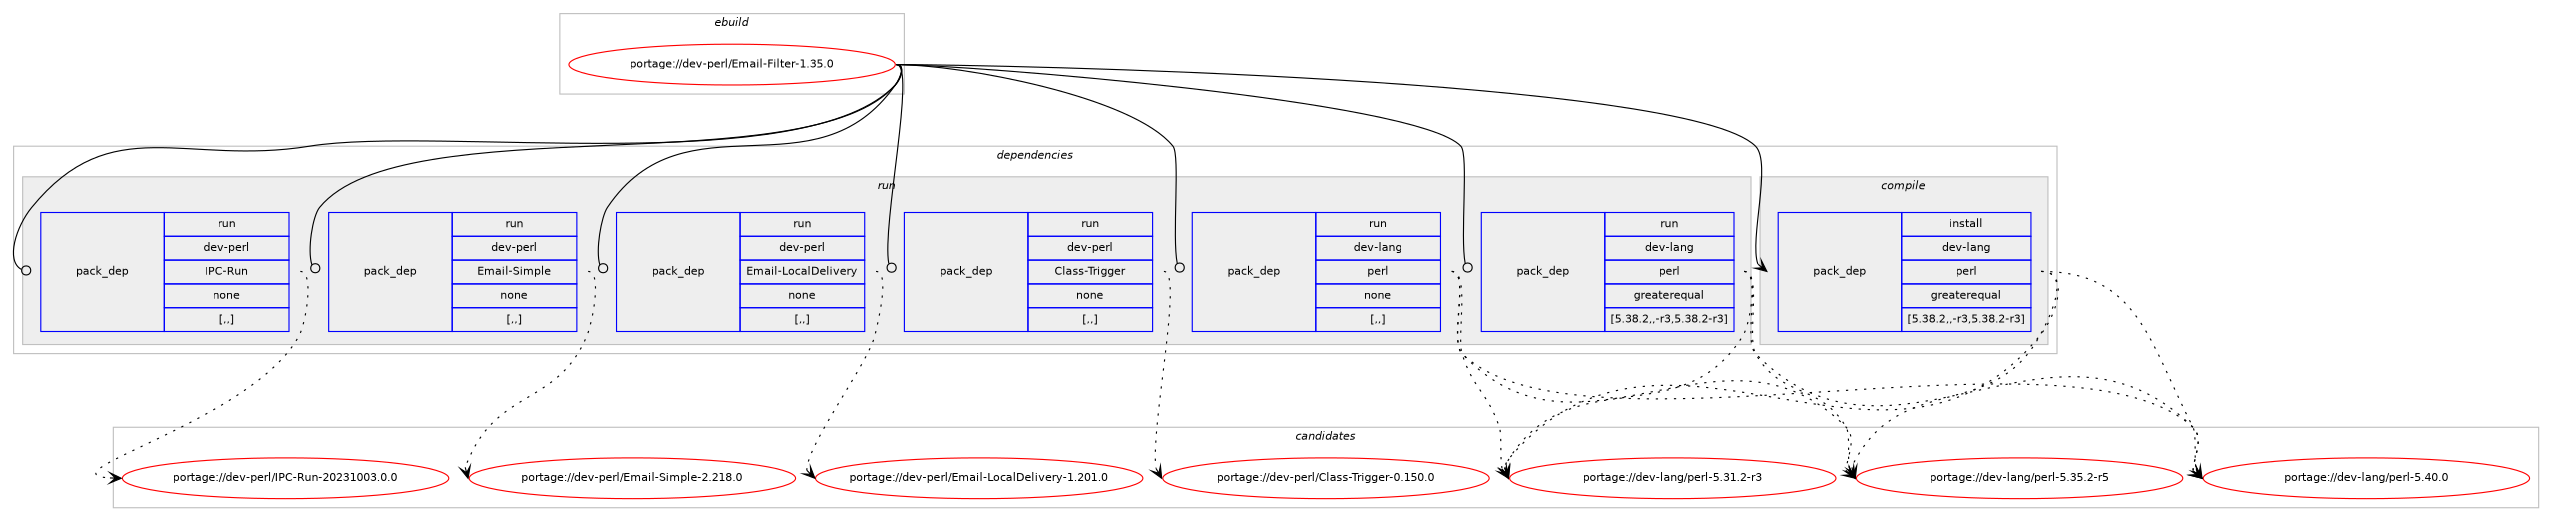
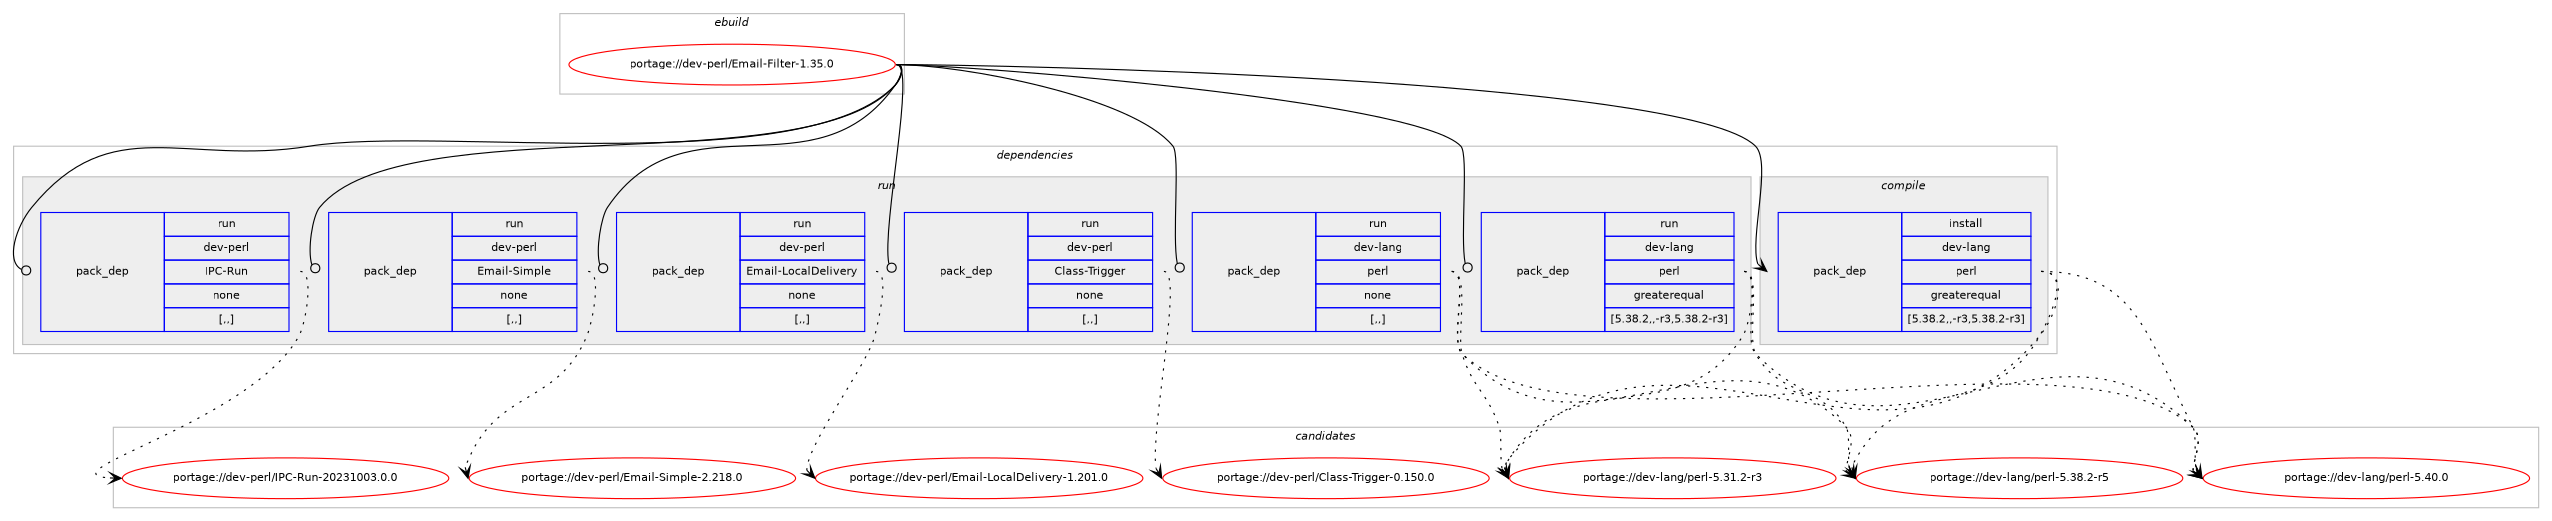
(2020, 478) -> (2020, 478)
